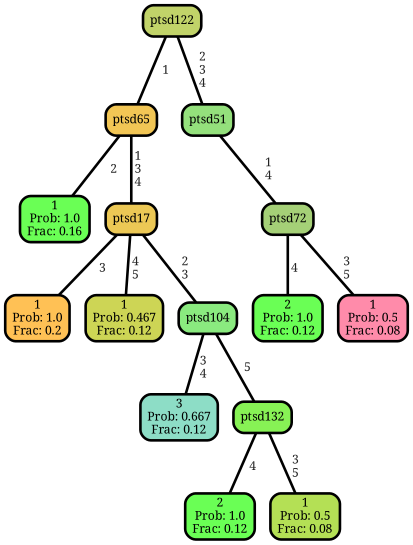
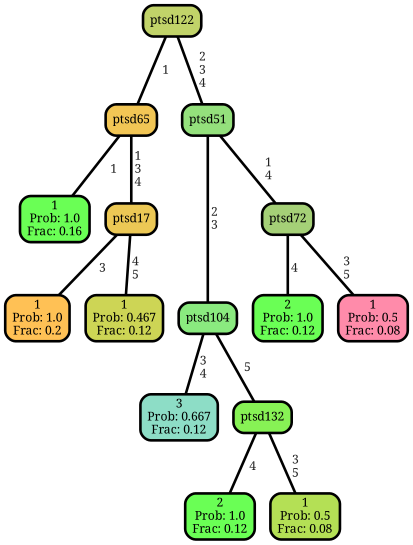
(112, 170) -> (112, 170)
(169, 269) -> (208, 219)
